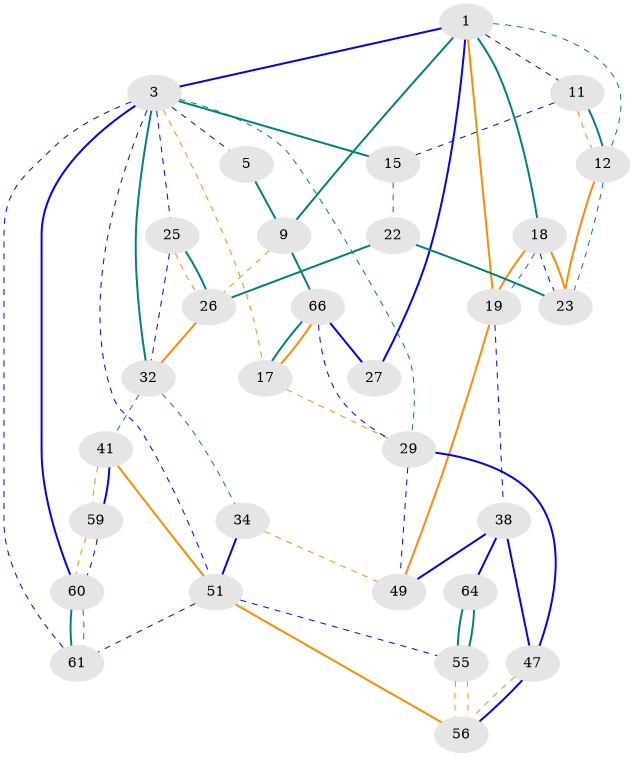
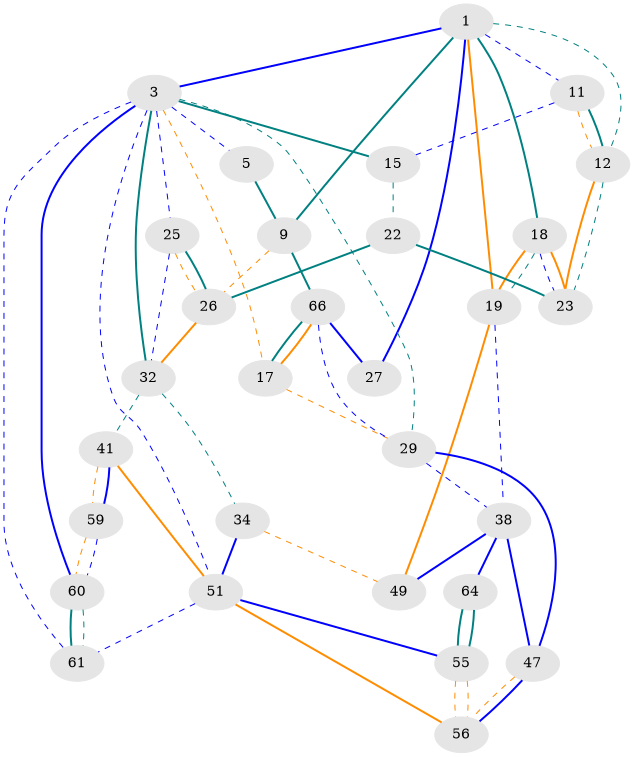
(404, 521) -> (457, 485)
(339, 628) -> (339, 628)
